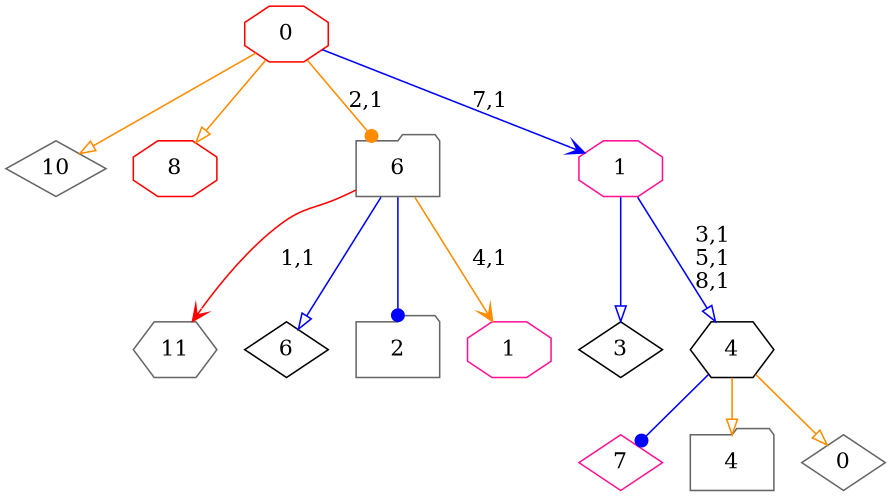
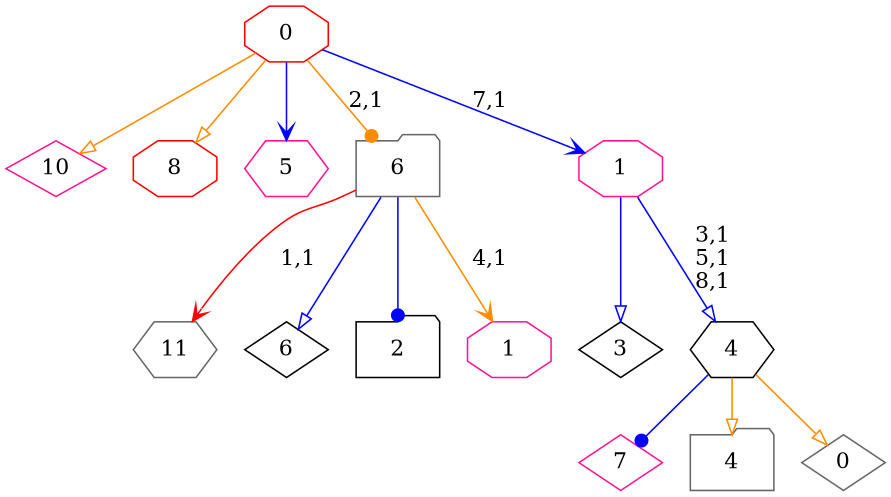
(56, 169) -> (56, 169)
none -> (286, 169)
(398, 350) -> (398, 350)
